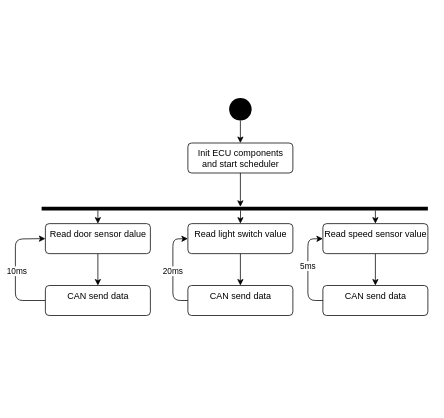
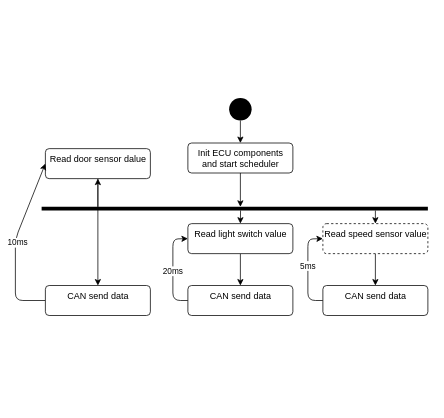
(98, 239) -> (98, 164)
(375, 239) -> (375, 239)
